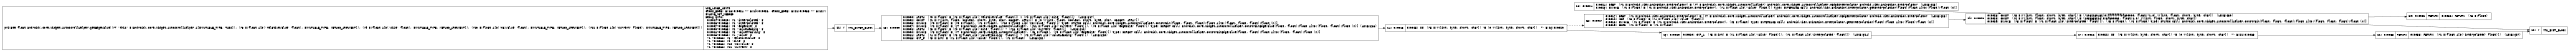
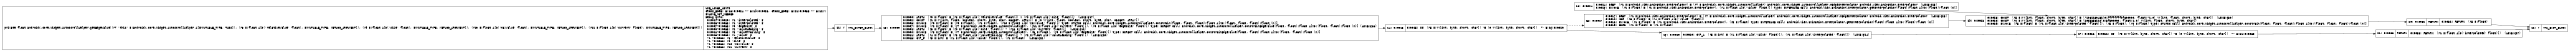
(2433, 27) -> (2509, 26)
